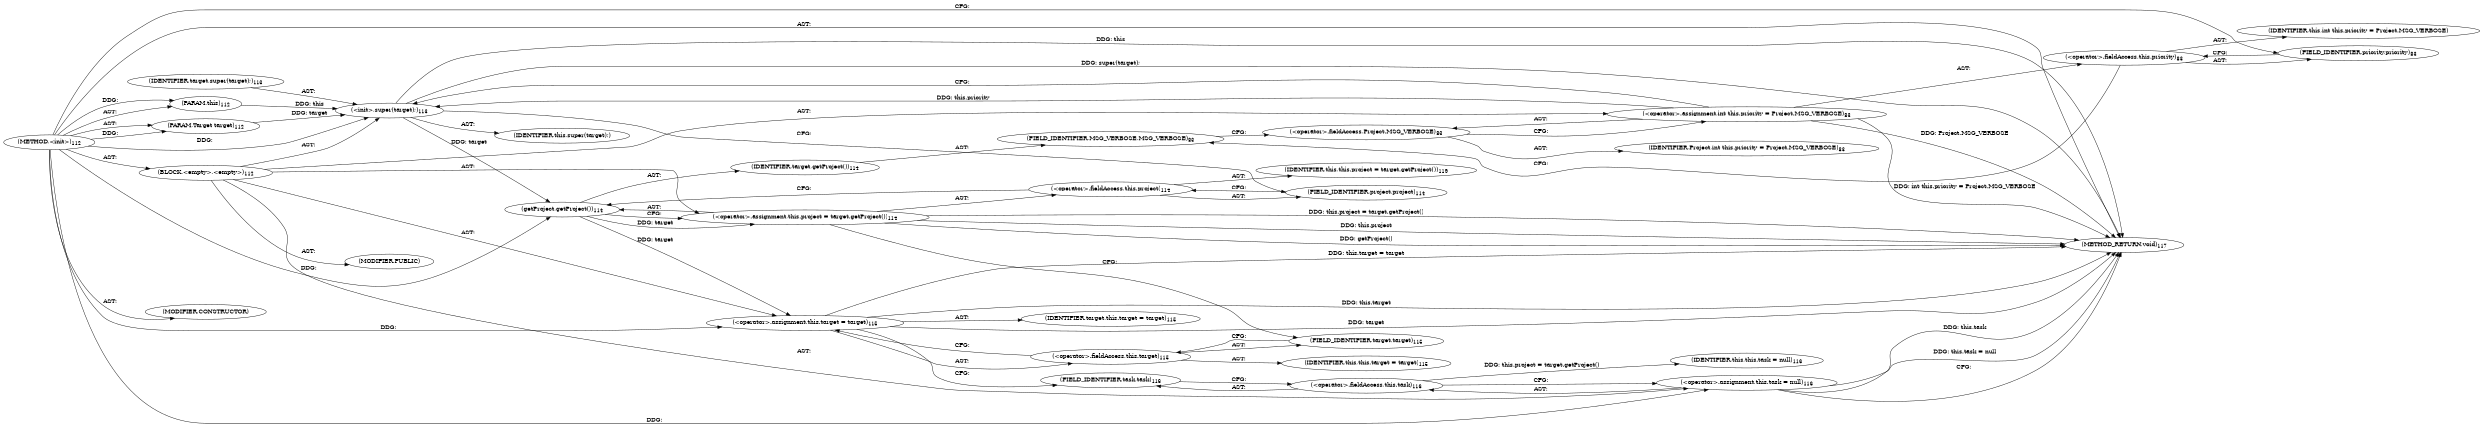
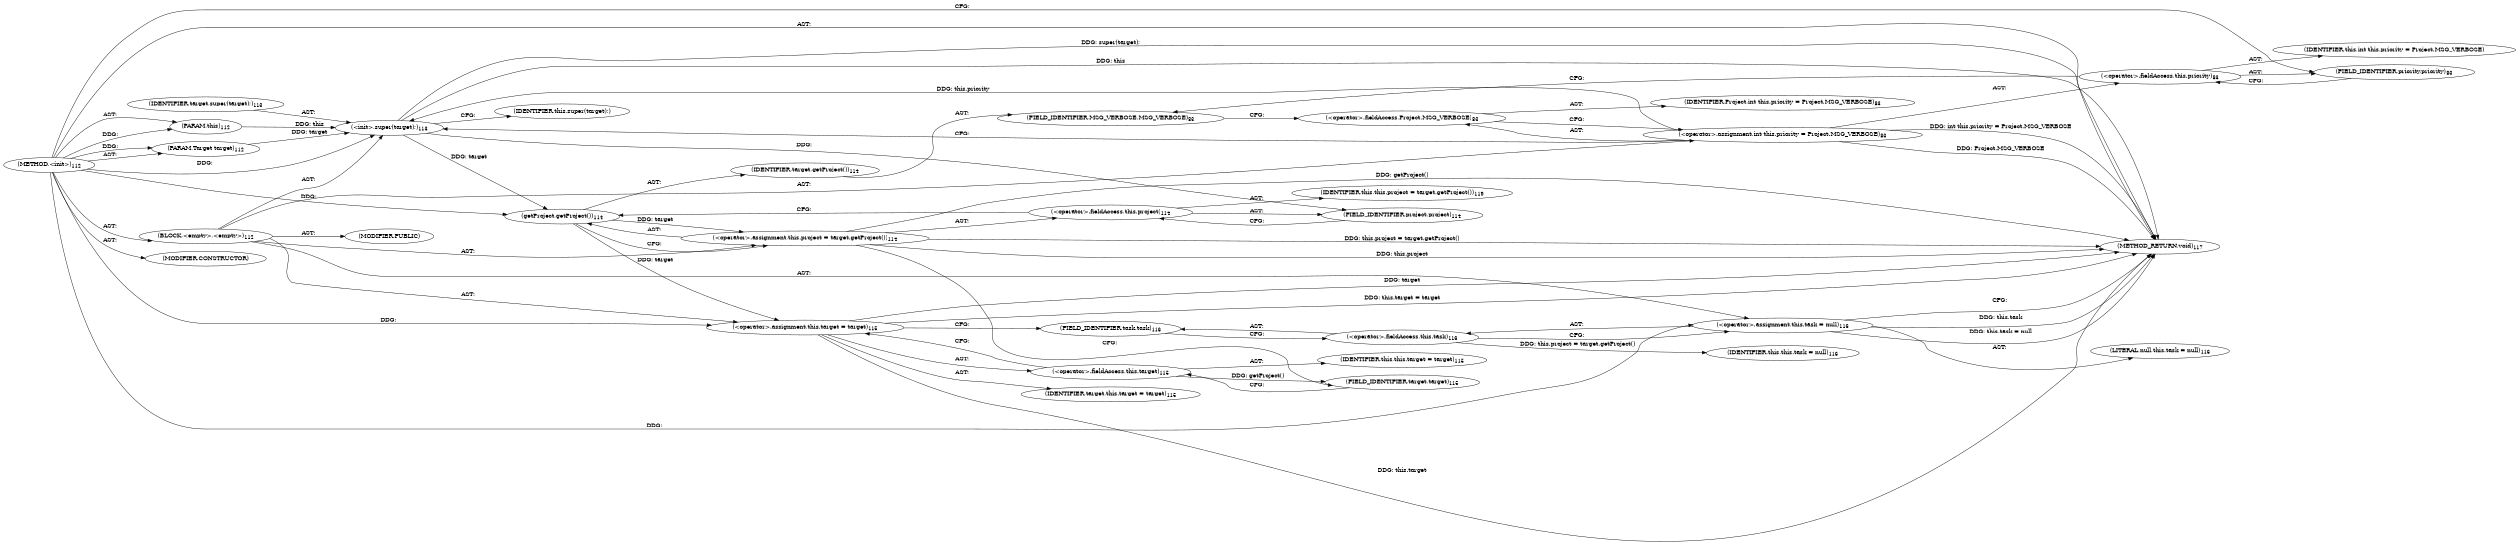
(469, 124) -> (469, 116)
(805, 134) -> (805, 145)
(1240, 345) -> (1258, 376)
none -> (2160, 351)
